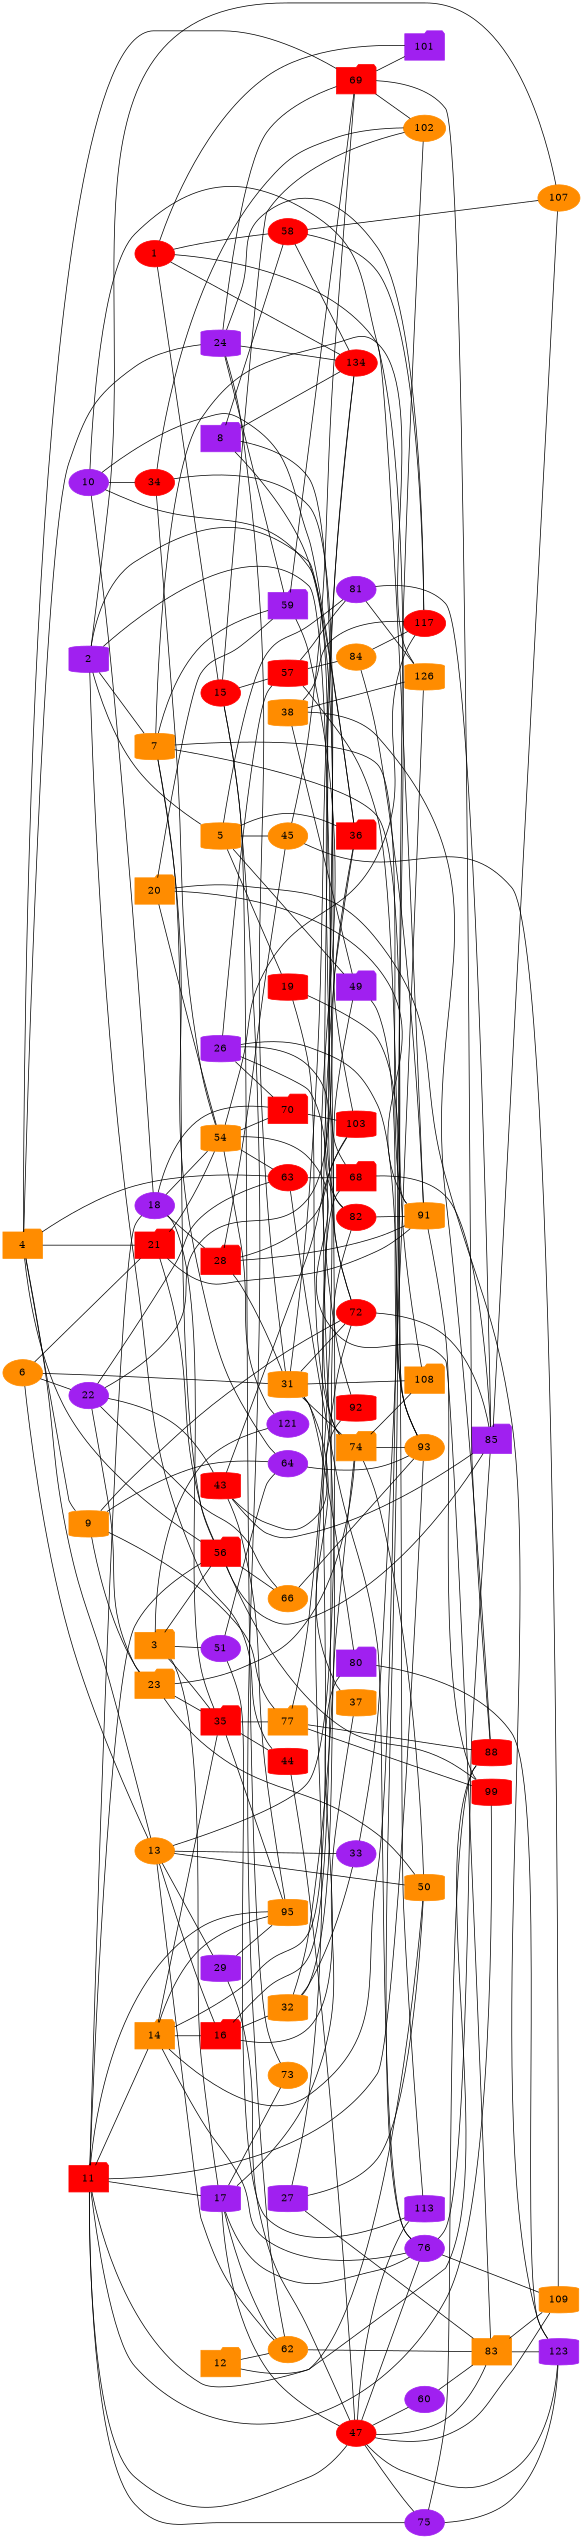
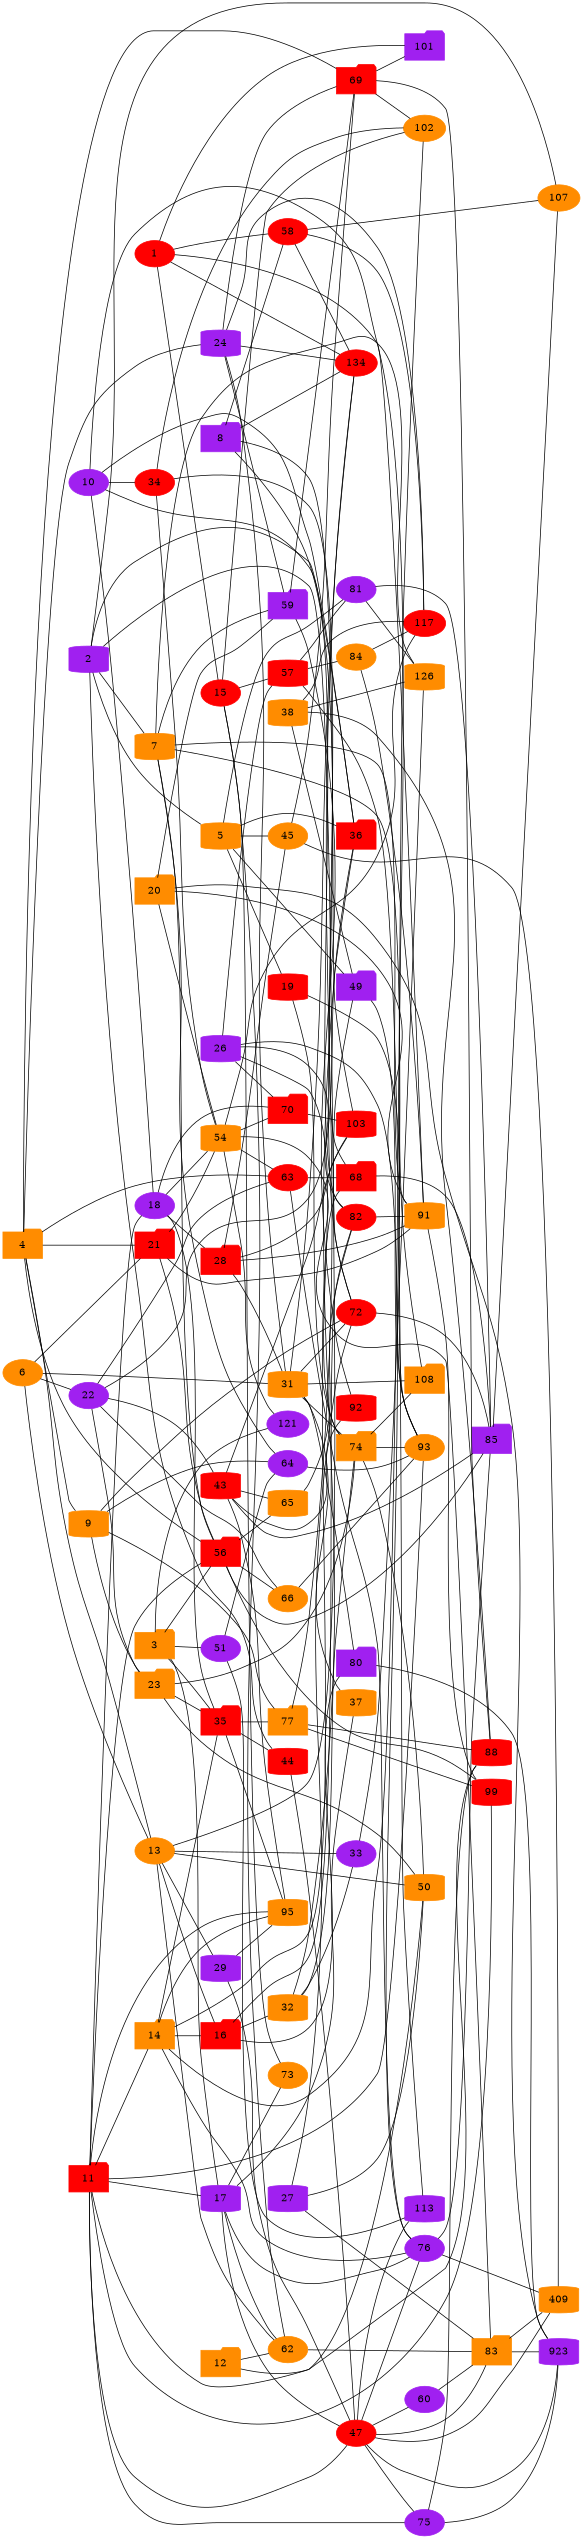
none -> (288, 1503)
(559, 2300) -> (559, 2300)
(559, 2352) -> (559, 2352)
